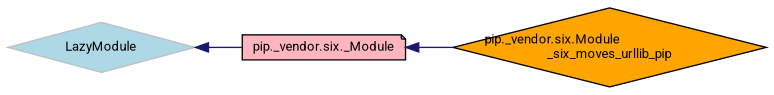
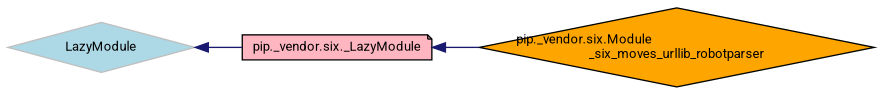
(324, 47) -> (337, 47)
(610, 47) -> (677, 47)
